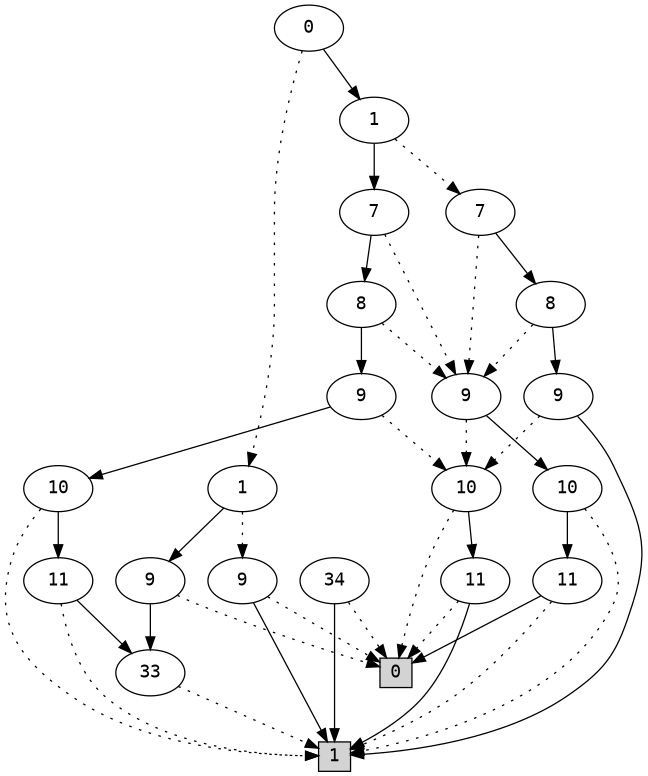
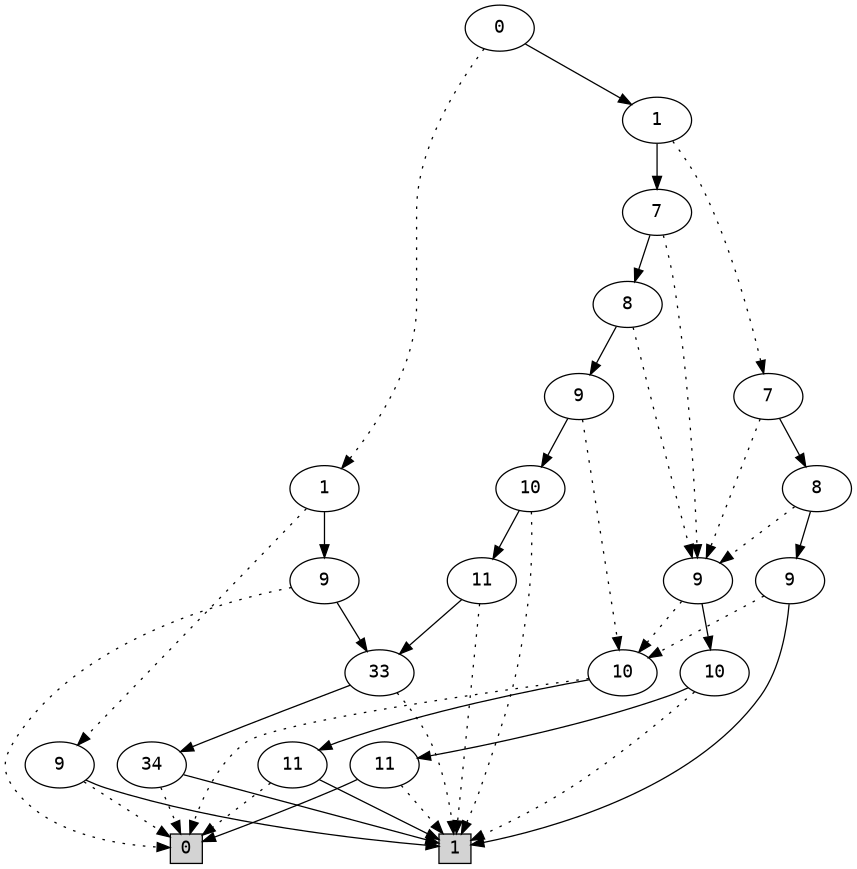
none -> (271, 715)
